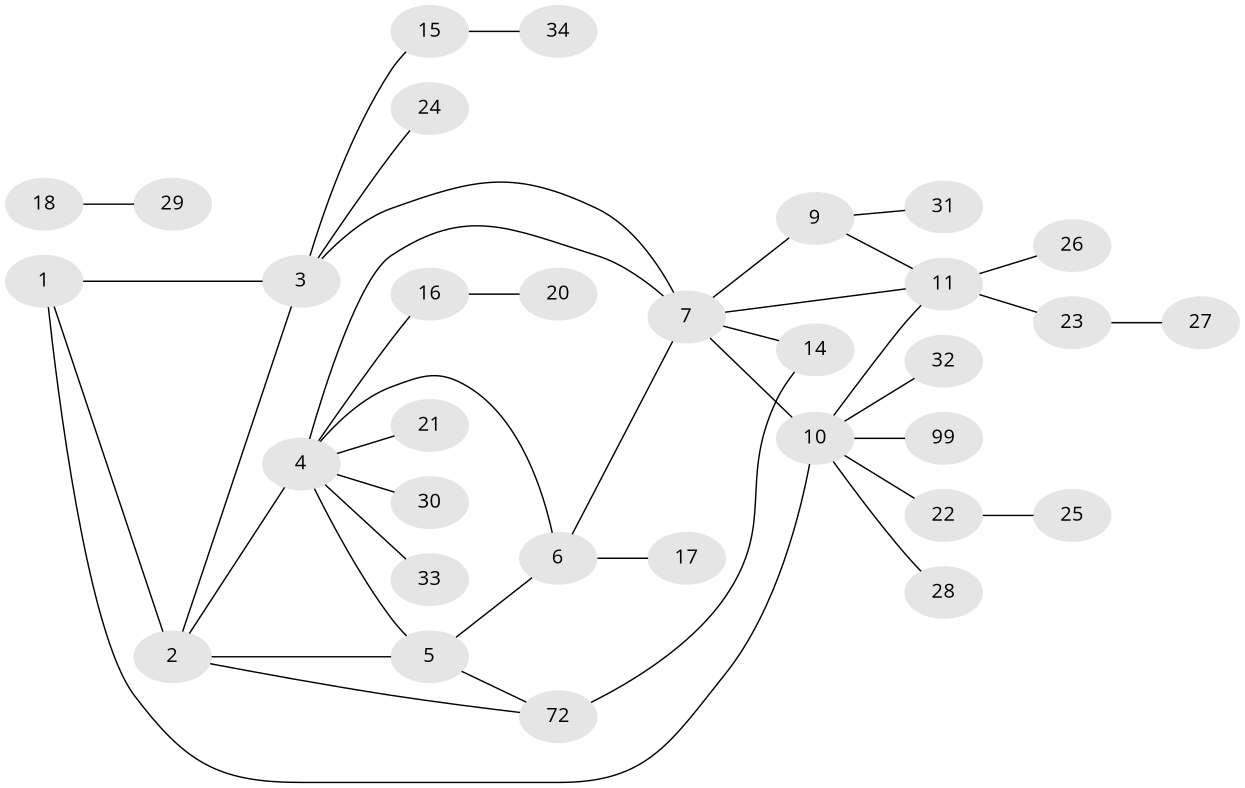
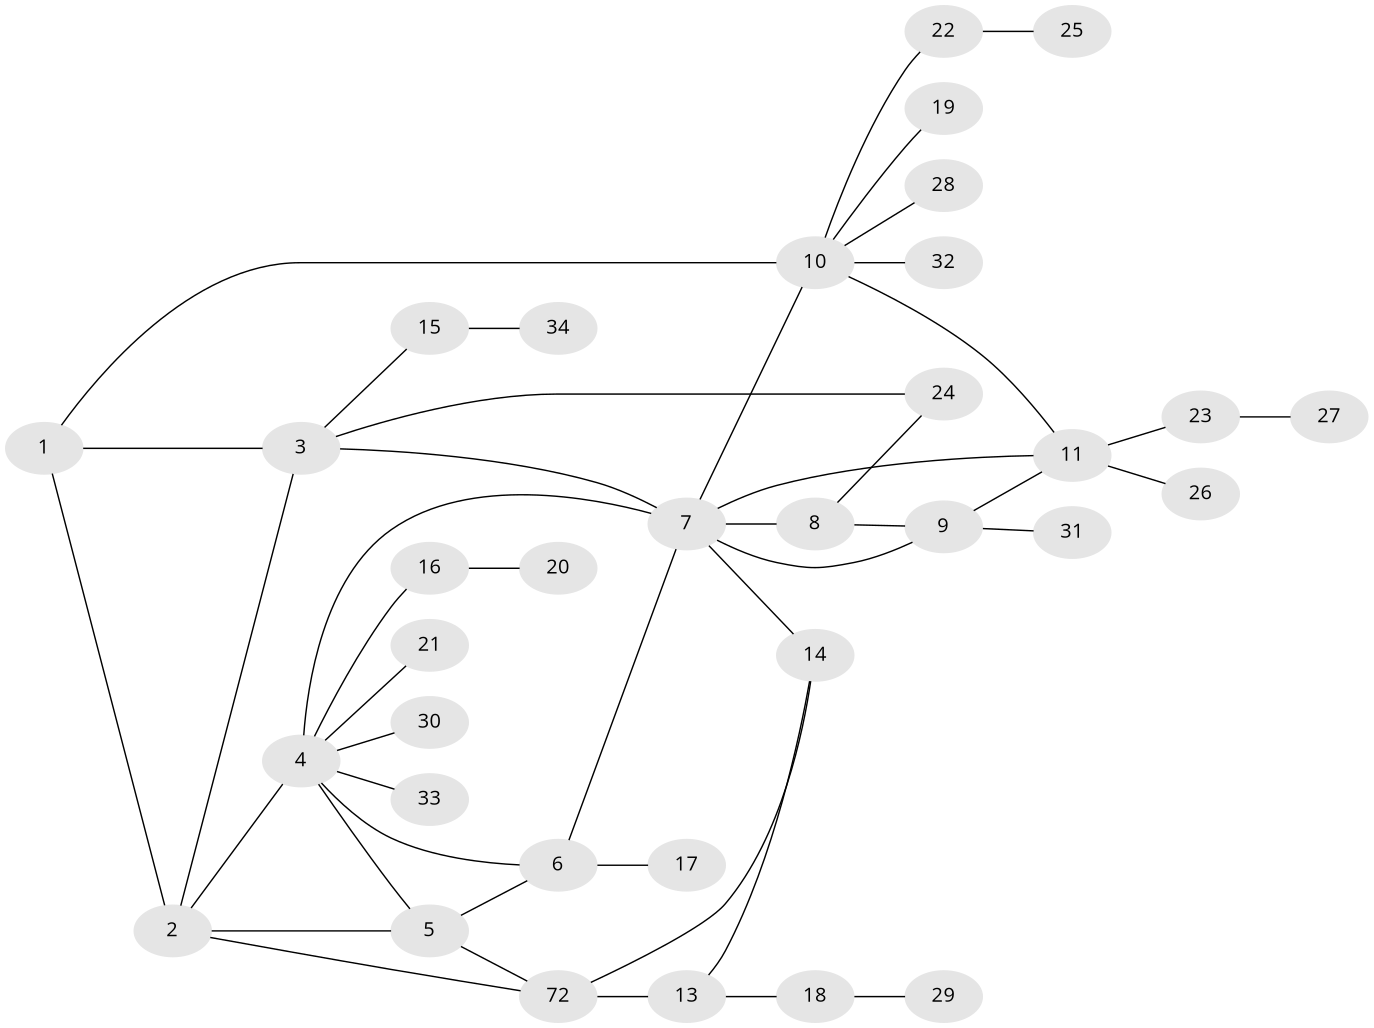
(944, 438) -> (944, 109)
none -> (815, 524)
none -> (687, 997)
